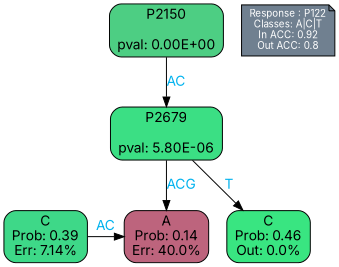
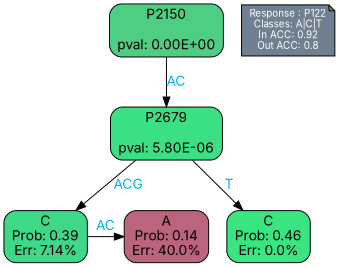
(166, 180) -> (110, 182)
(269, 237) -> (269, 237)
